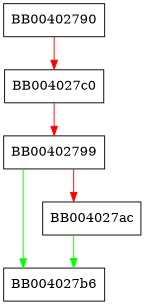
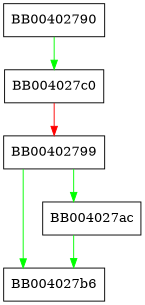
(54, 49) -> (54, 49)
(74, 181) -> (74, 181)
